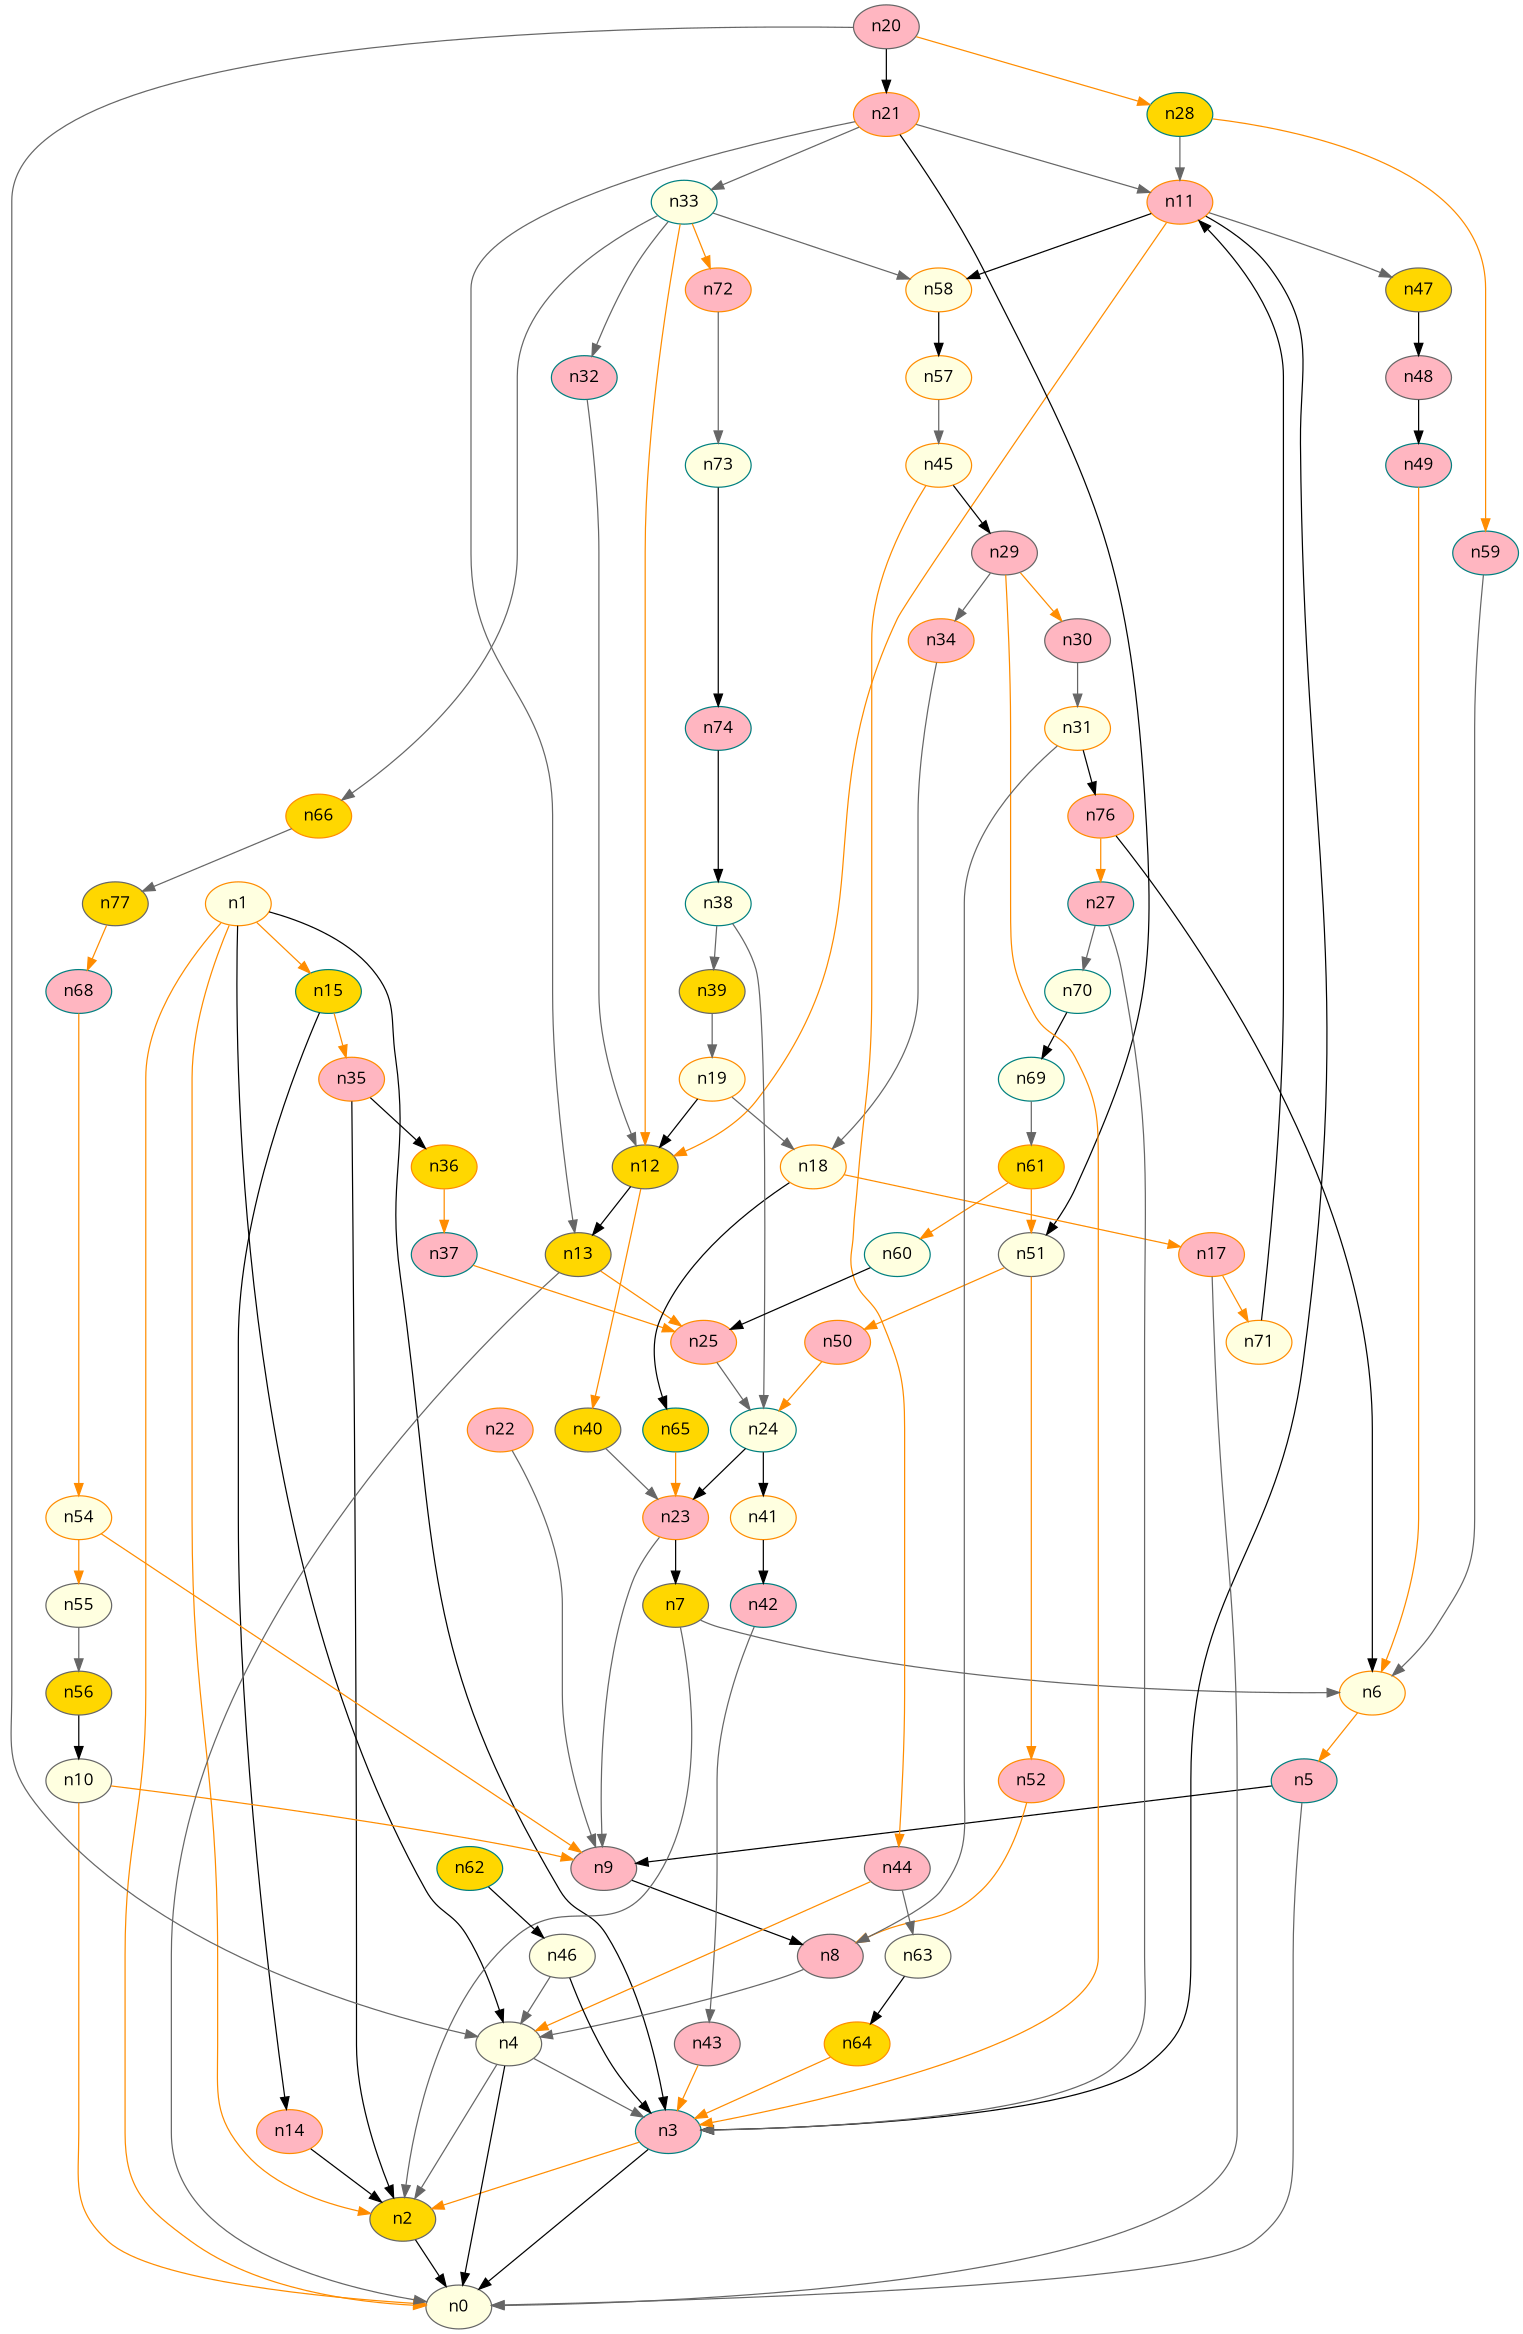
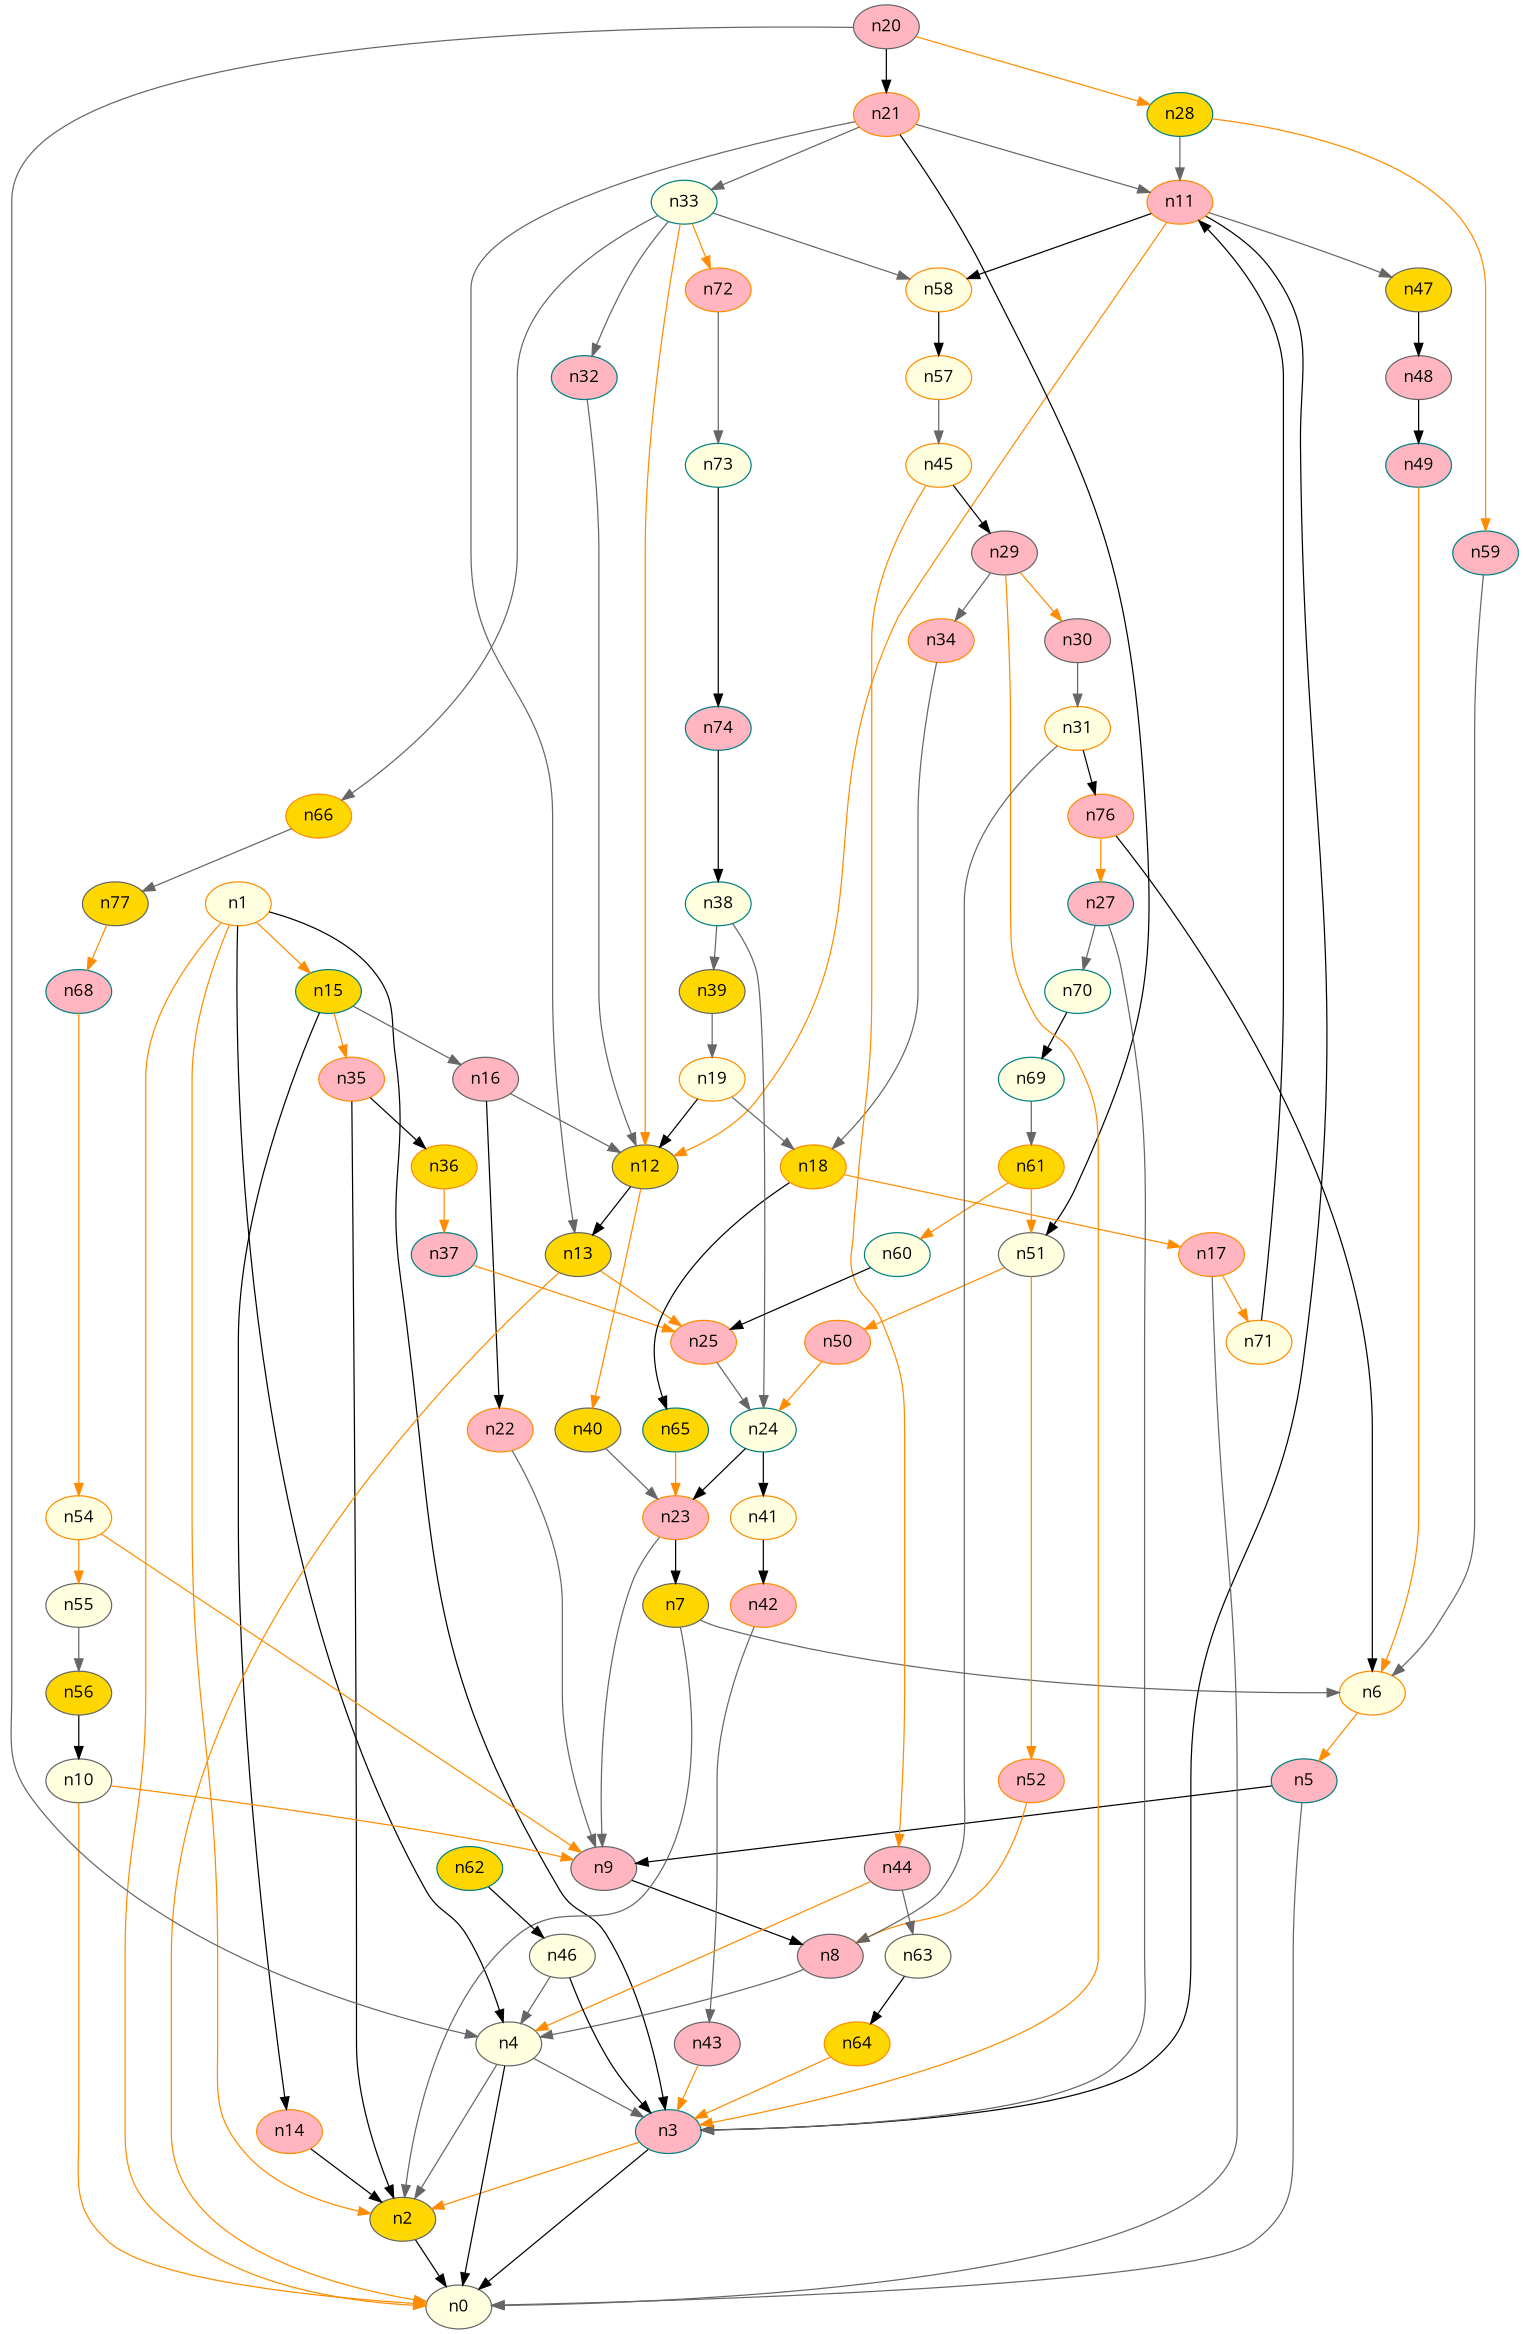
none -> (486, 1079)
(813, 1167) -> (813, 1167)
(763, 1605) -> (763, 1605)
(186, 1834) -> (186, 1834)
